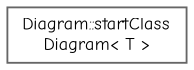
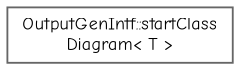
(97, 35) -> (120, 35)
